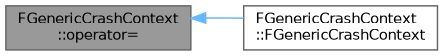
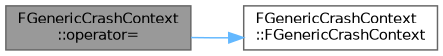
(225, 18) -> (210, 38)
